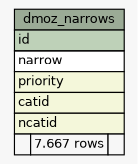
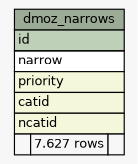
(69, 144) -> (69, 144)
